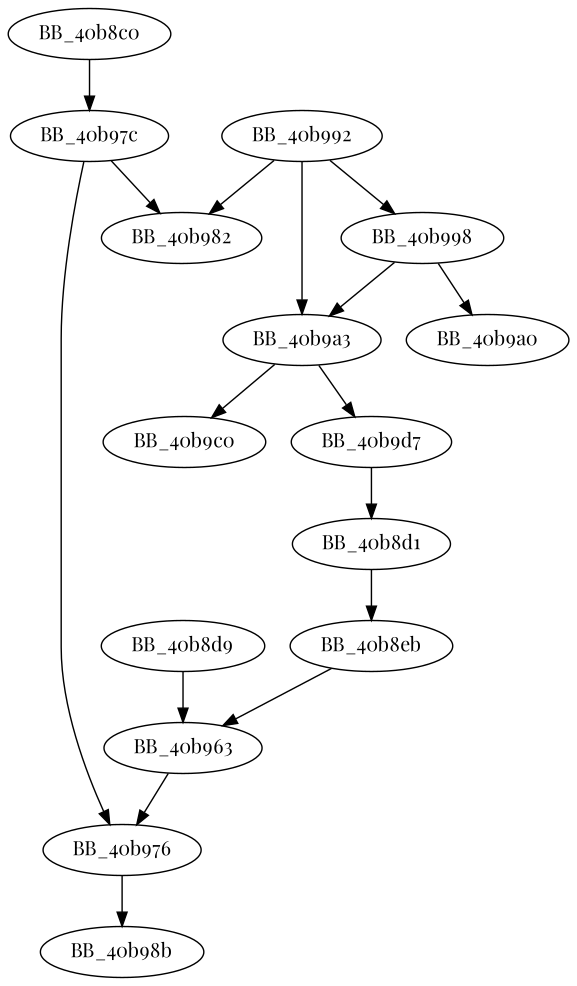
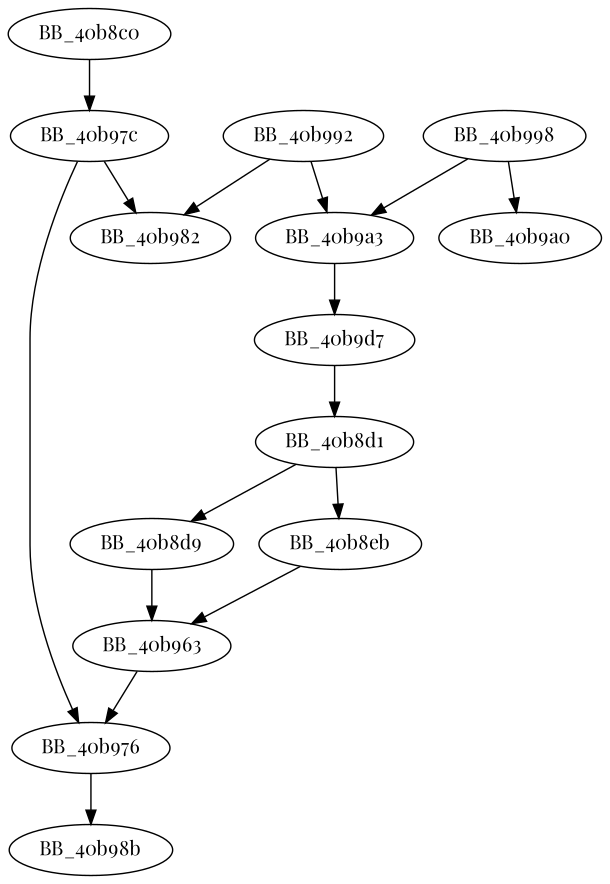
(357, 183) -> none
(184, 442) -> none
none -> (250, 489)
